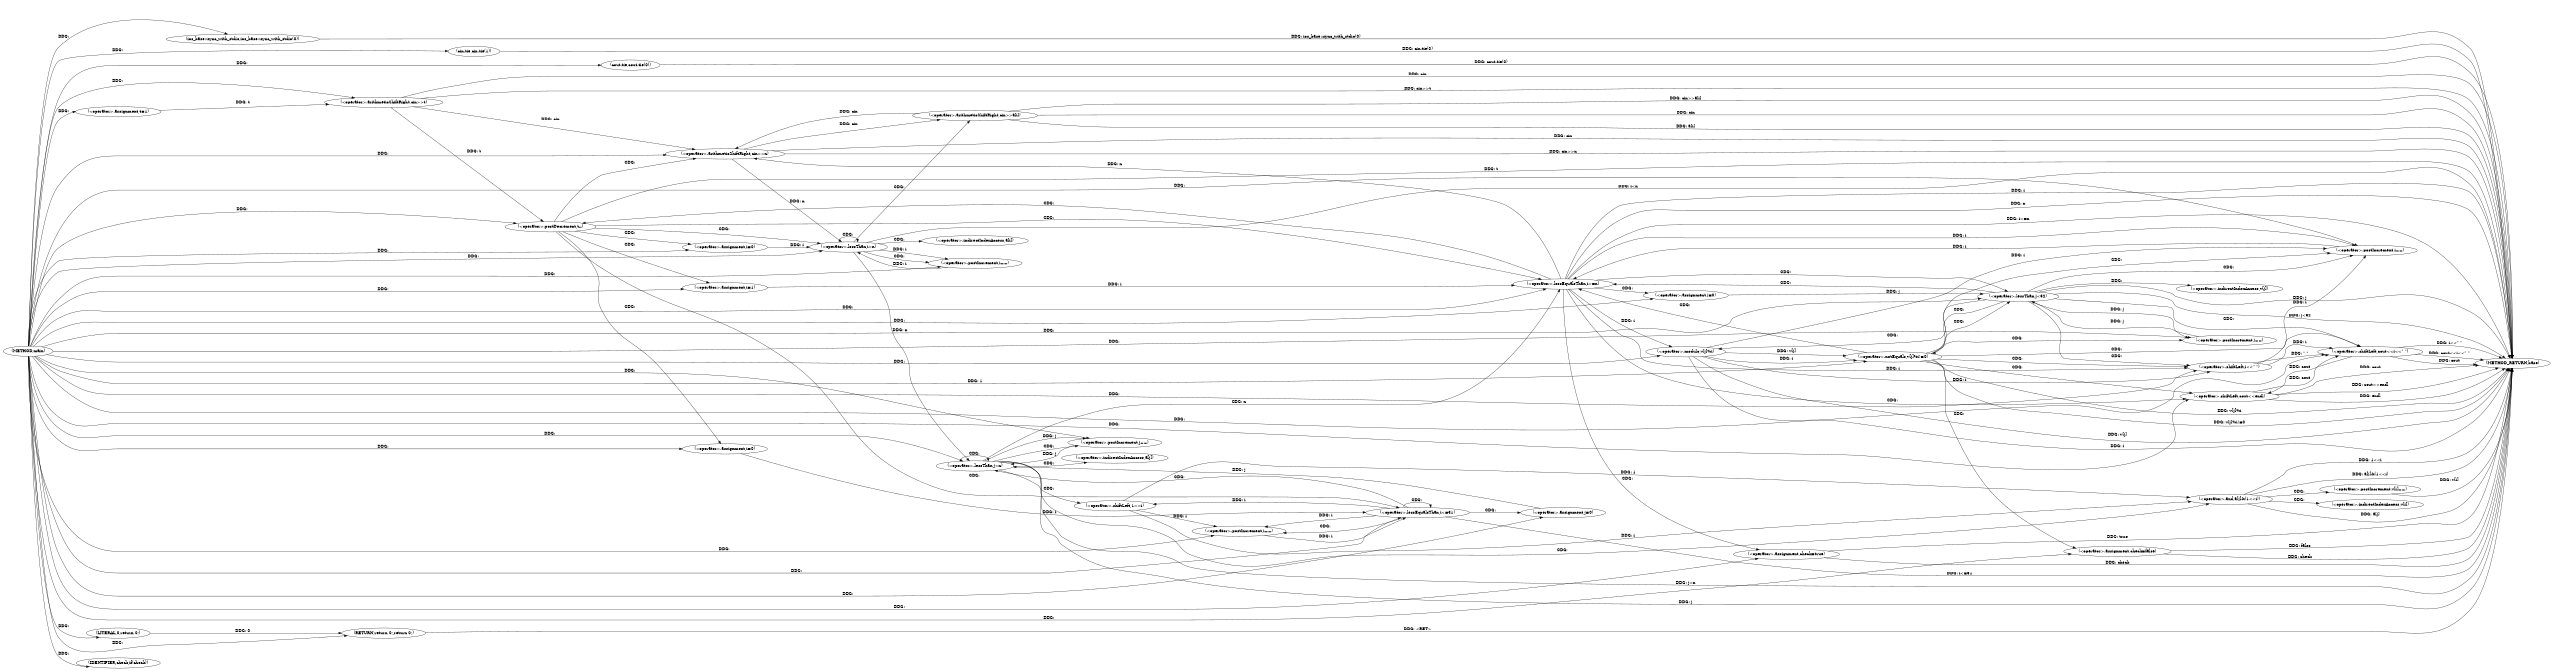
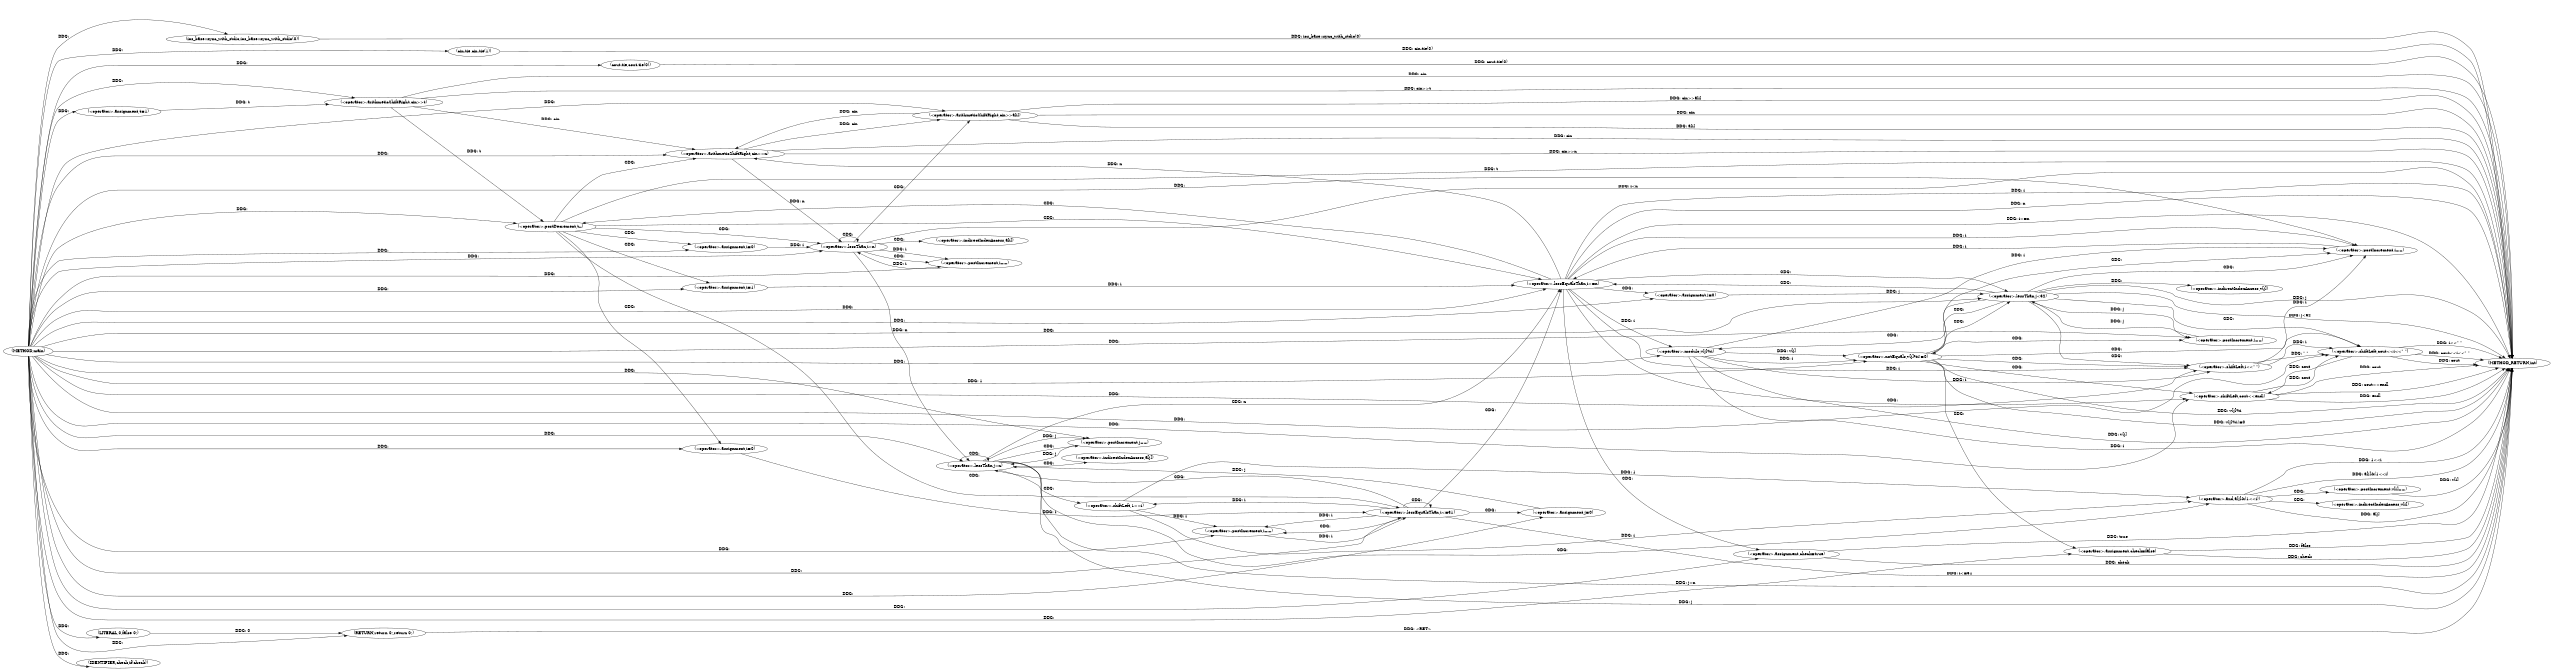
none -> (408, 116)
(1730, 327) -> (1509, 411)
(2513, 363) -> (2513, 363)
(118, 633) -> (118, 633)
